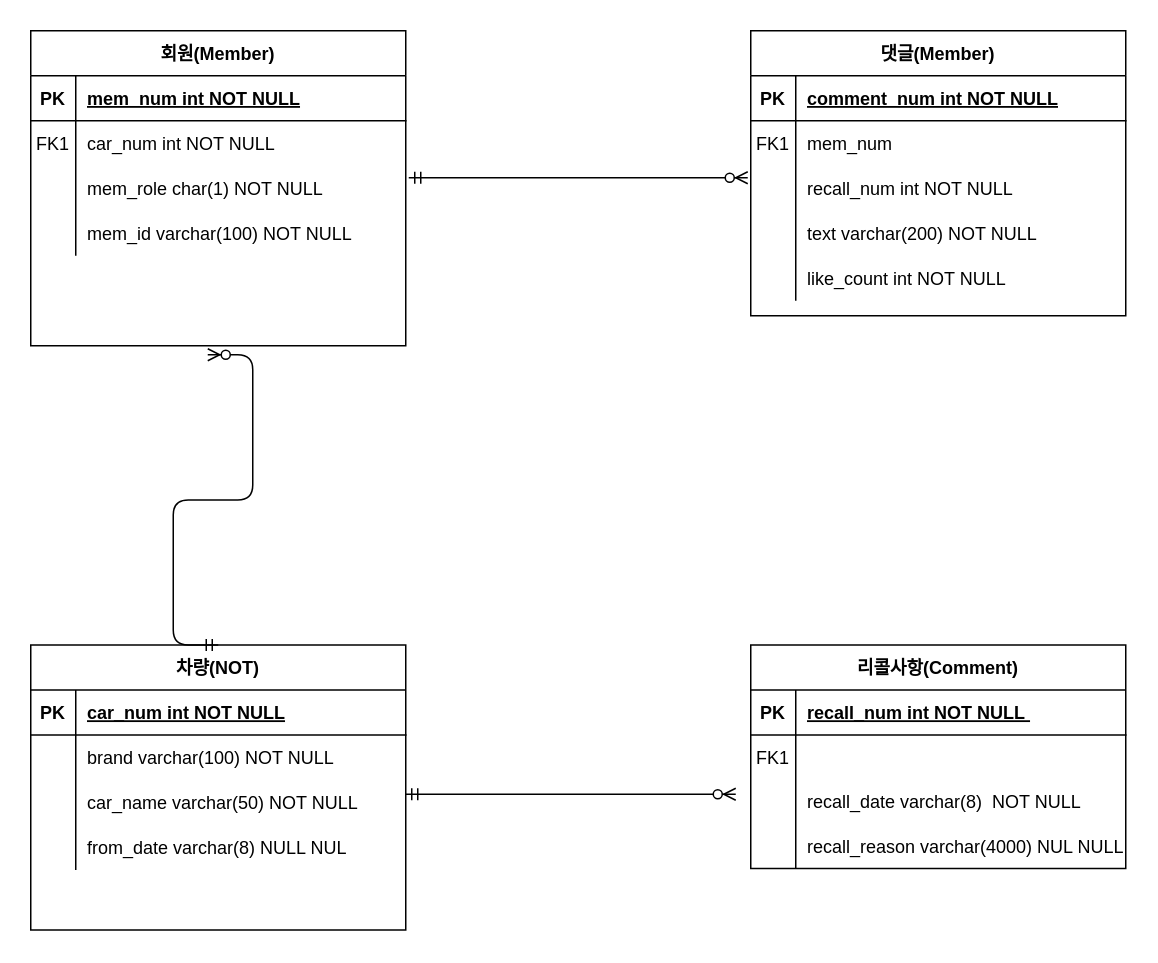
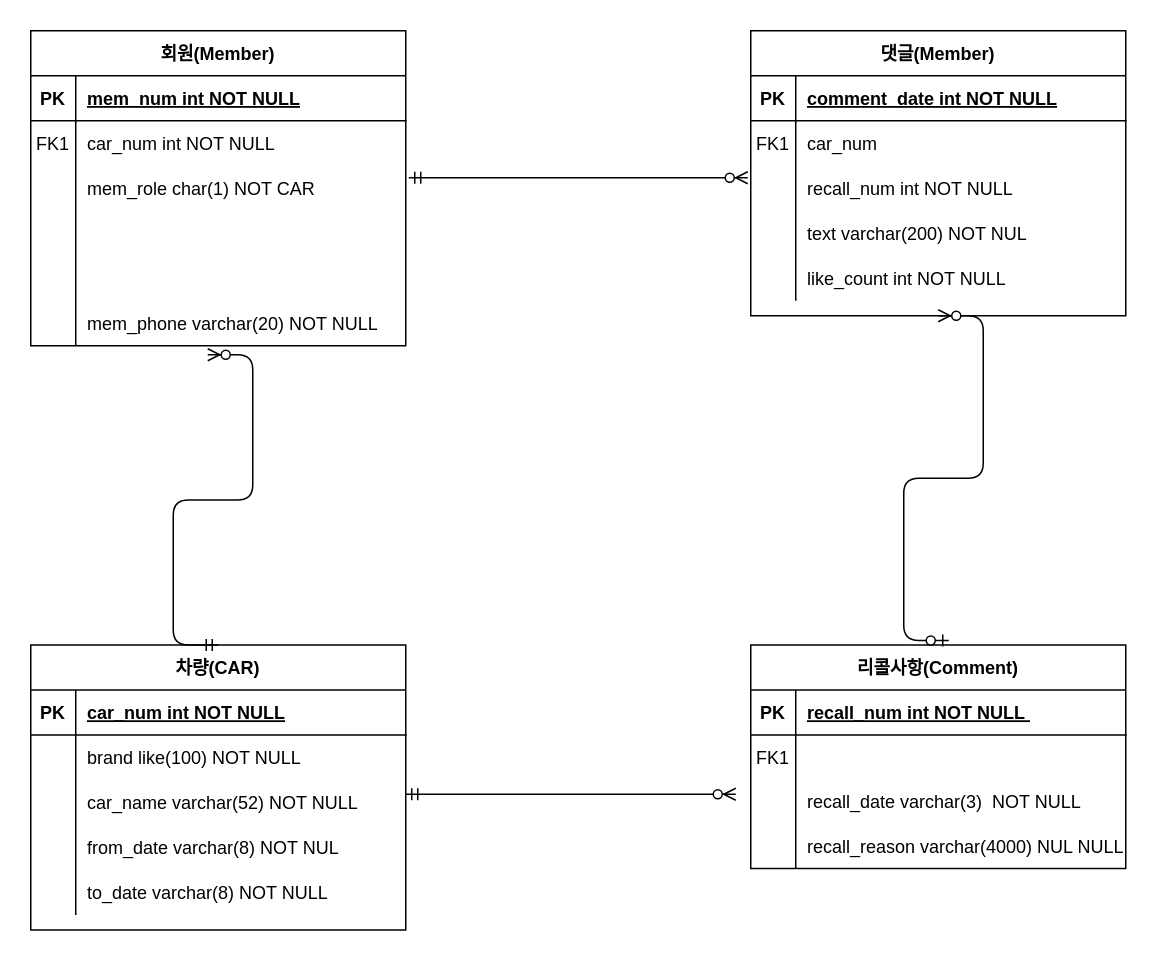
(919, 99) -> (924, 99)
(842, 144) -> (842, 144)
(204, 189) -> (199, 189)
(241, 233) -> none
(931, 234) -> (926, 234)
none -> (241, 323)
none -> (925, 478)
(218, 668) -> (218, 668)
(216, 758) -> (196, 758)
(957, 802) -> (957, 802)
(226, 803) -> (226, 803)
(226, 848) -> (221, 848)
none -> (241, 893)
